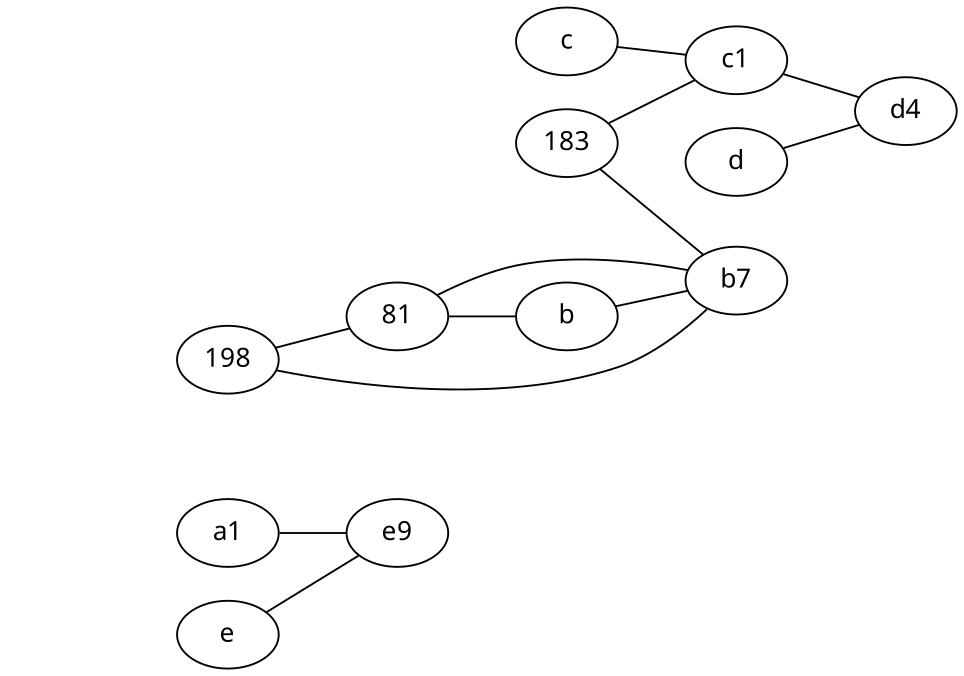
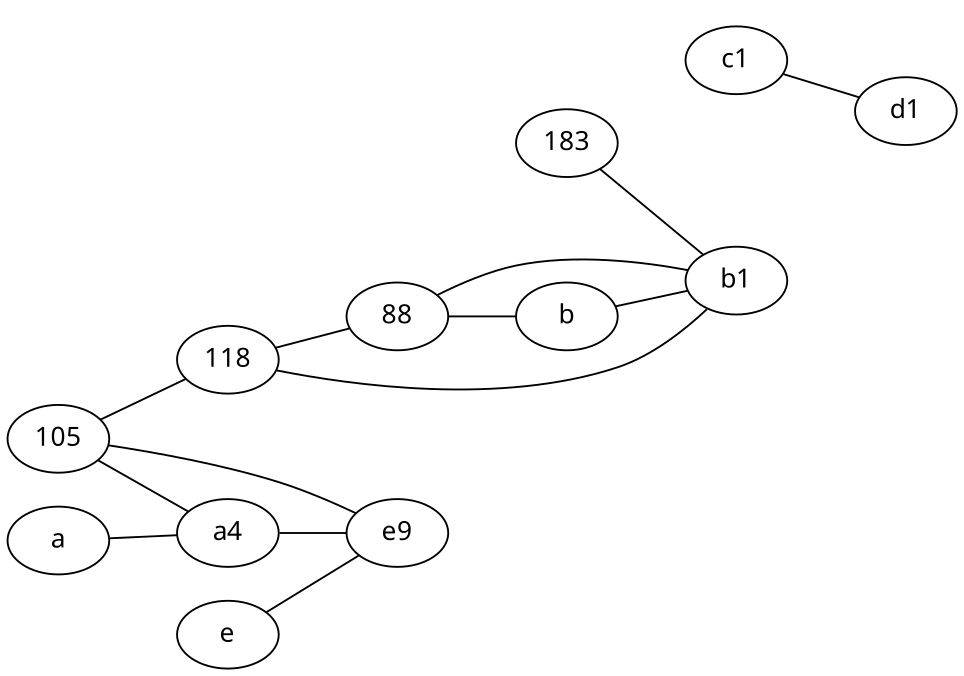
(567, 41) -> none
(652, 102) -> none
(906, 111) -> (906, 111)
(736, 162) -> none
(736, 281) -> (736, 281)
(397, 316) -> (397, 316)
(228, 360) -> (228, 360)
none -> (58, 439)
(228, 533) -> (228, 533)
none -> (58, 541)
